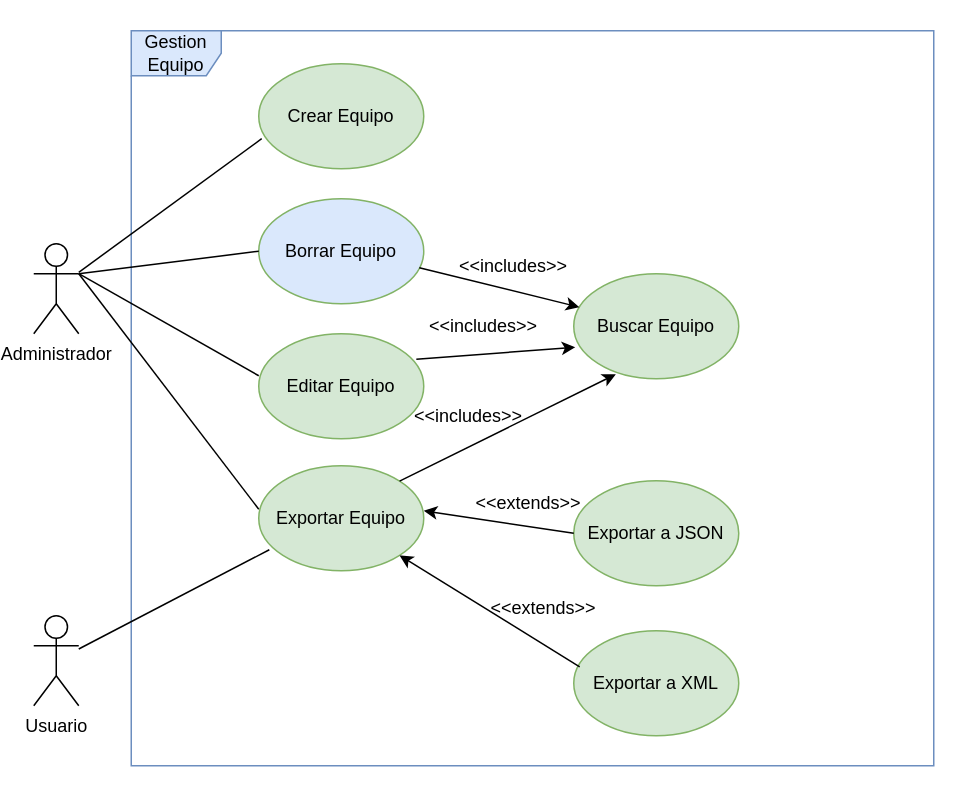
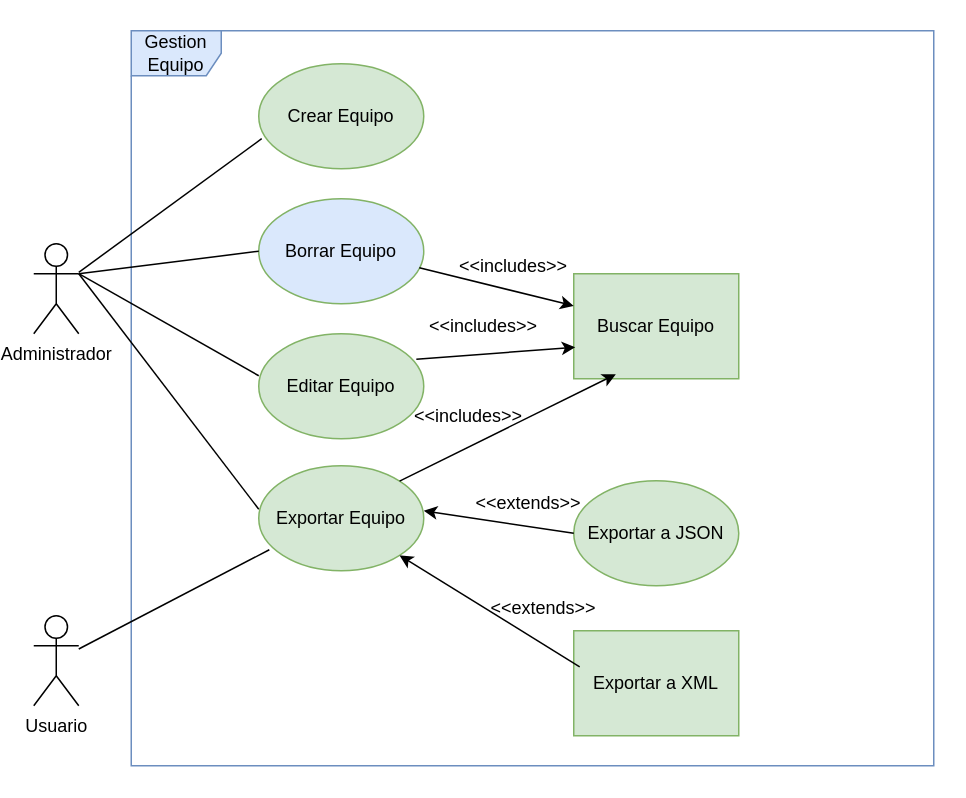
(656, 326) -> (656, 326)
(656, 683) -> (656, 683)
